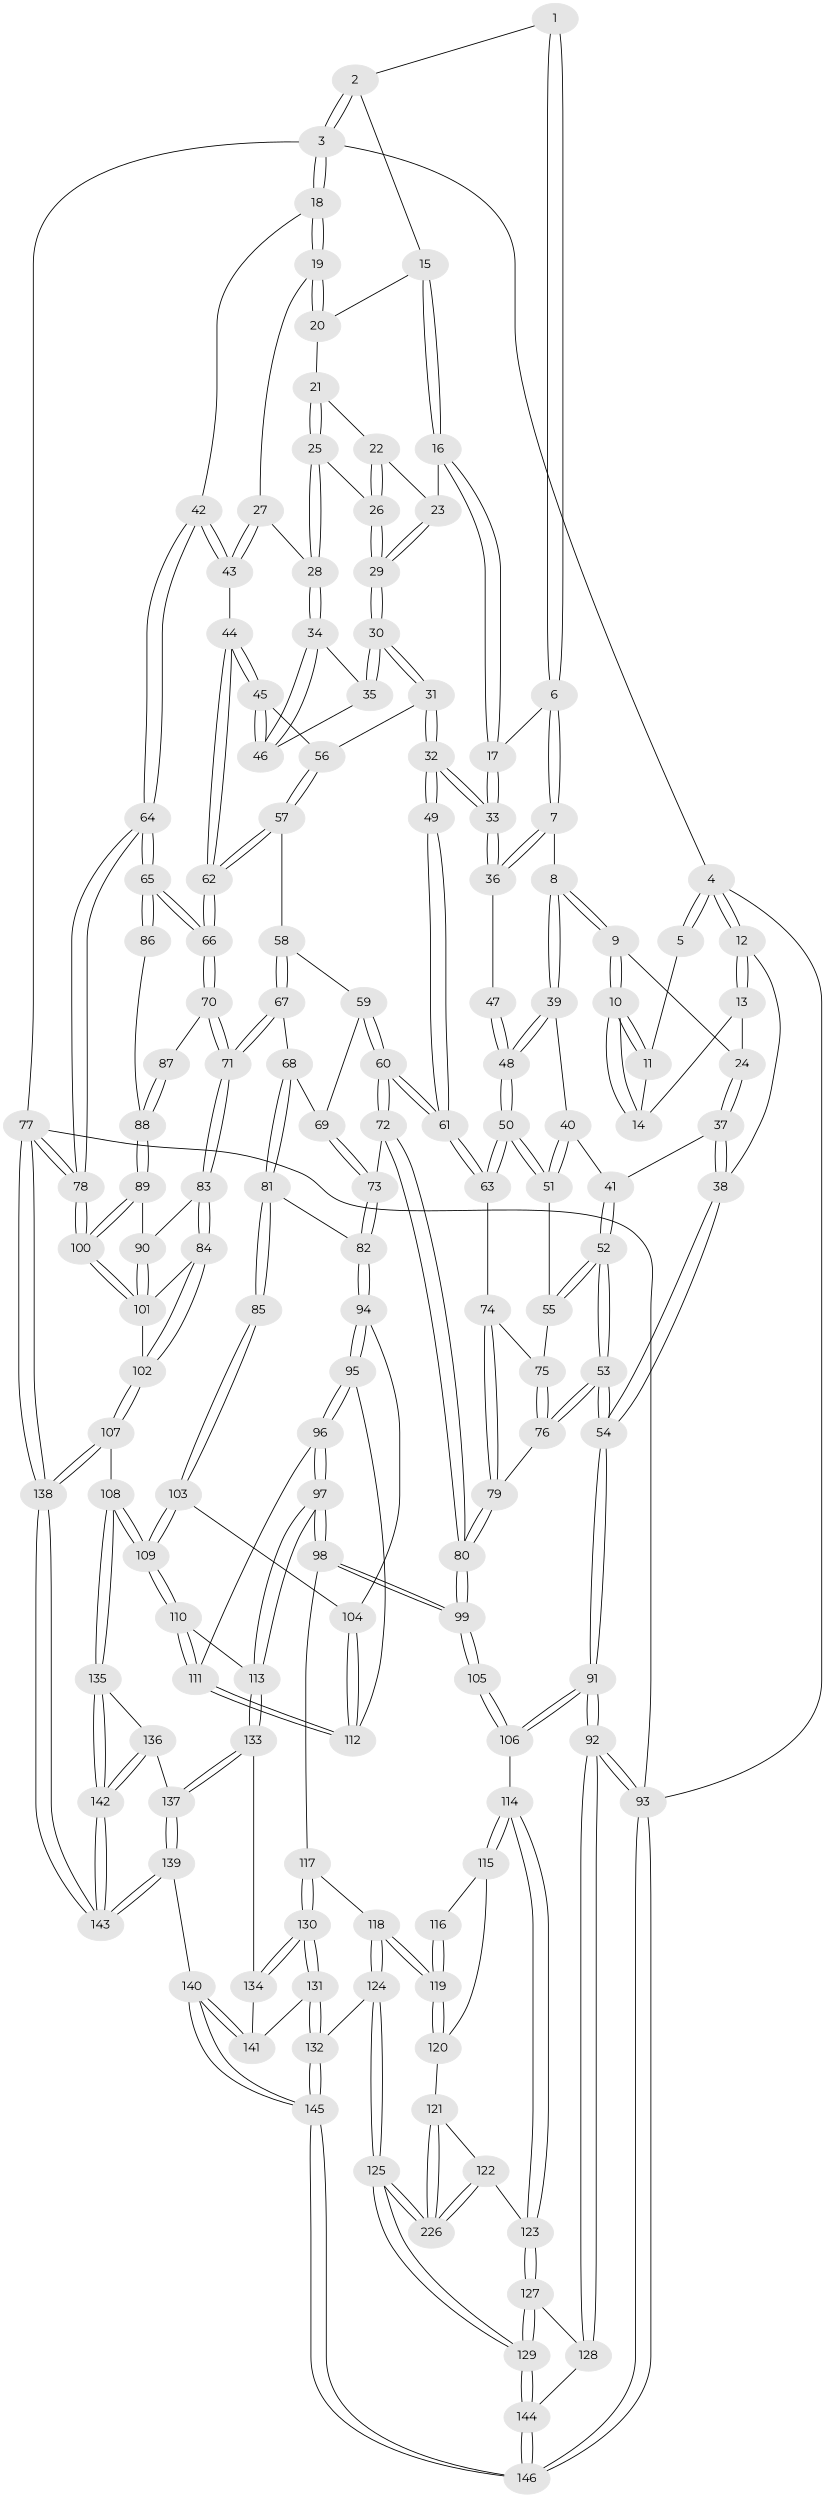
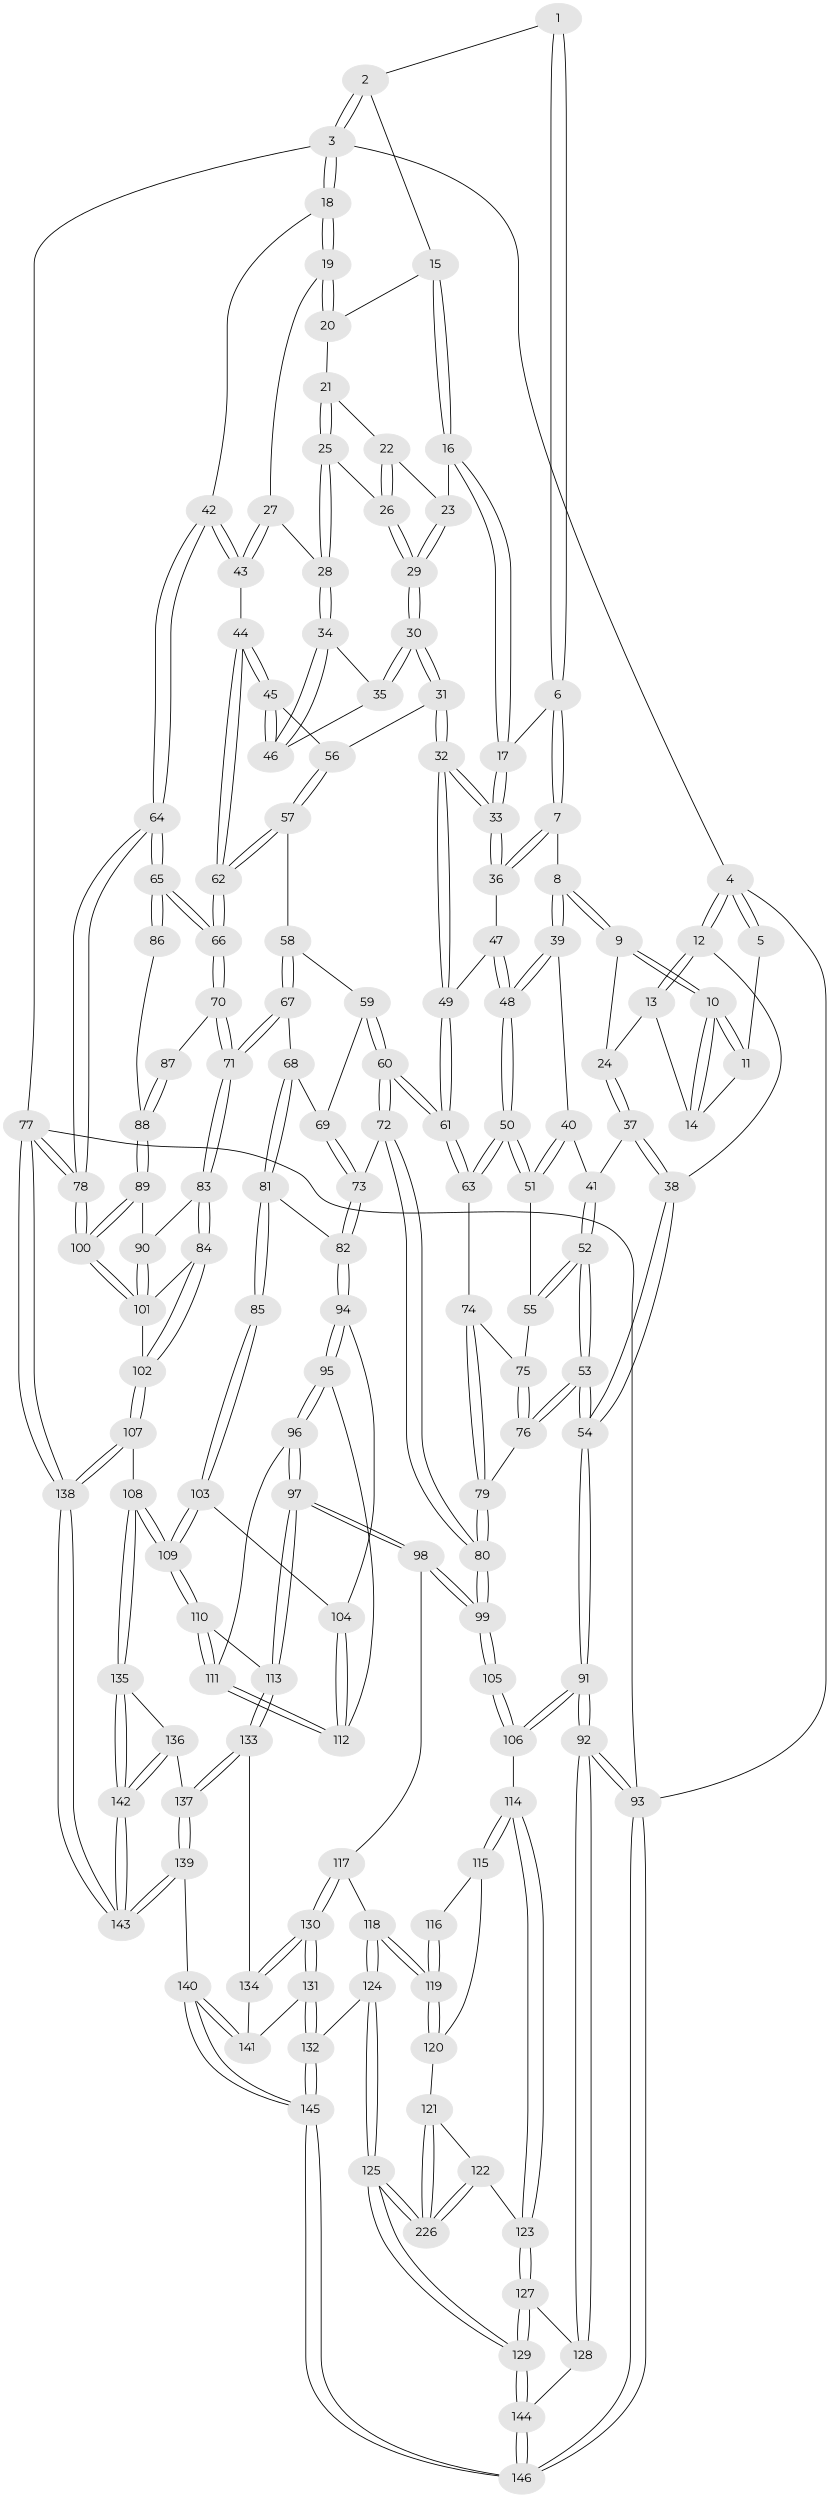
none -> (471, 972)
